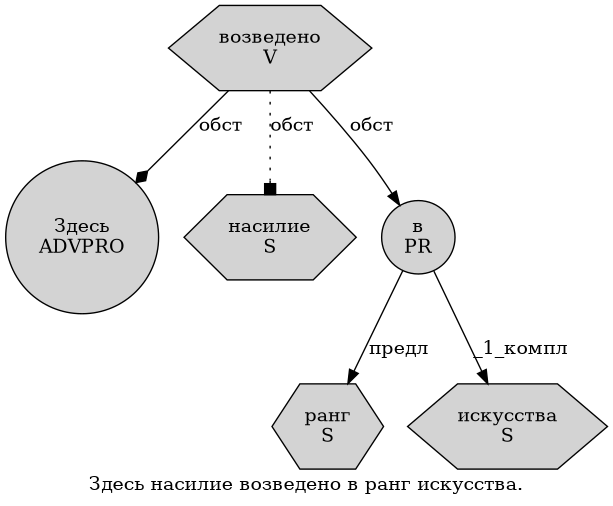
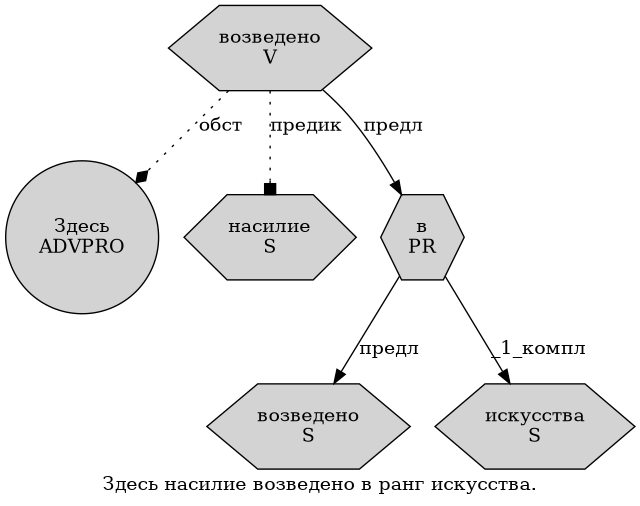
(292, 126) -> (306, 126)
(372, 126) -> (394, 126)
(188, 131) -> (188, 131)
(418, 237) -> (422, 237)
(328, 426) -> (309, 426)
